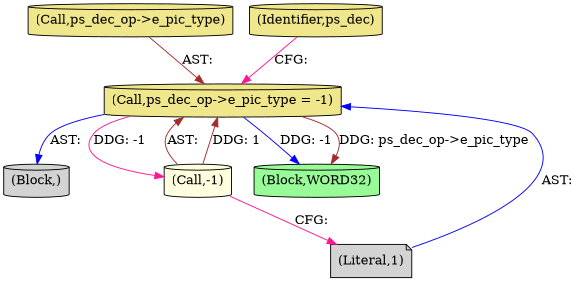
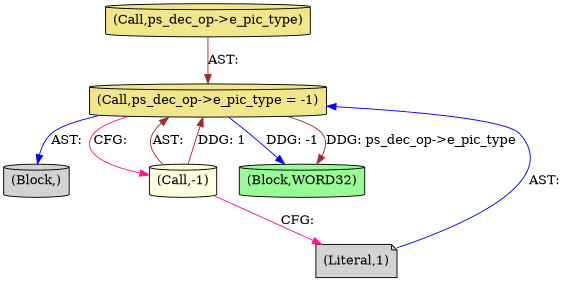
(316, 20) -> none
(120, 141) -> (113, 141)
